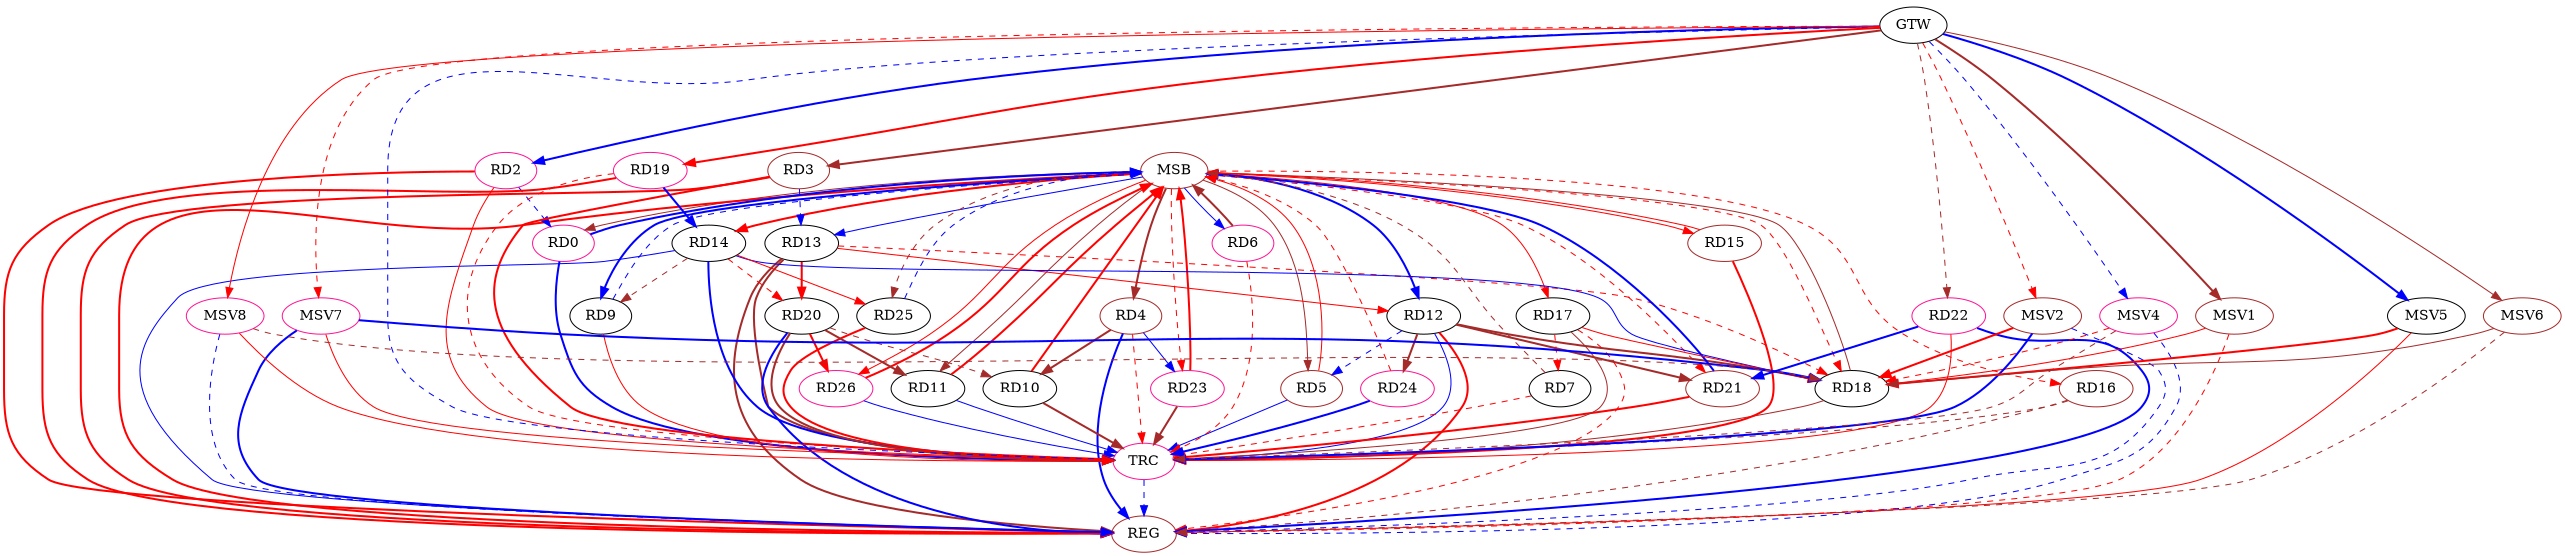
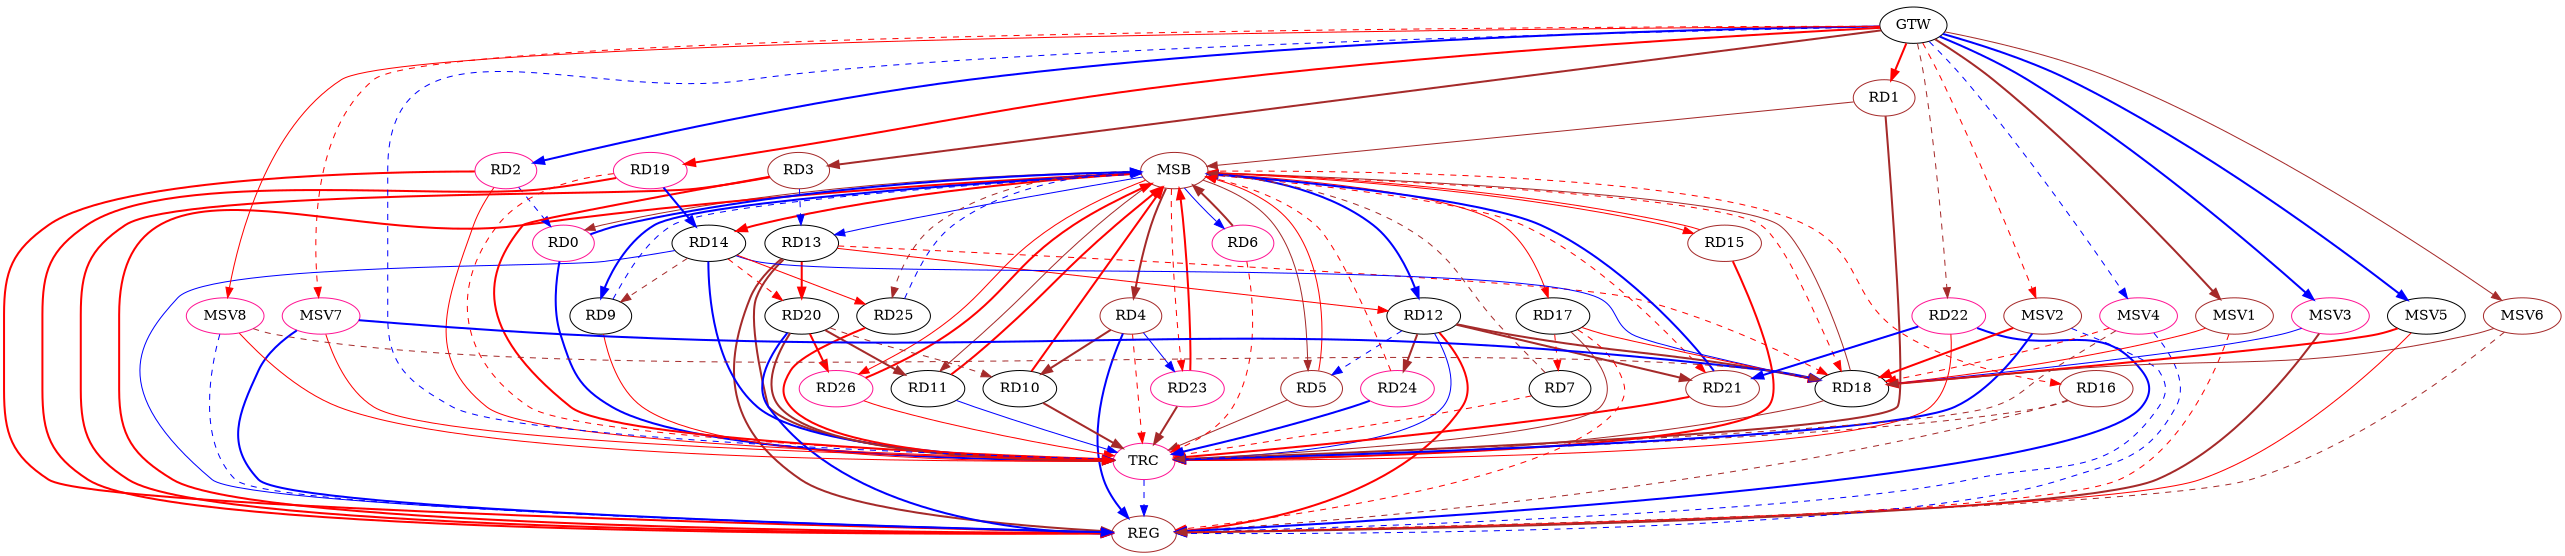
none -> (1884, 98)
none -> (2330, 316)
(1233, 423) -> (1233, 423)
(983, 431) -> (983, 431)
